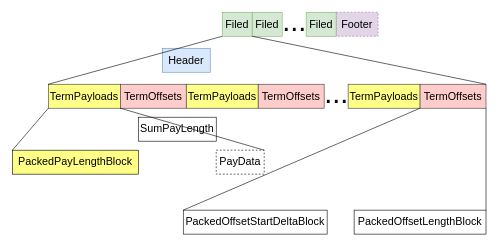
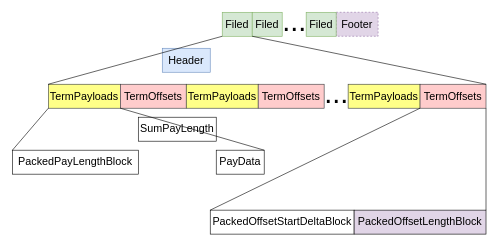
(75, 162) -> (75, 162)
(240, 162) -> (240, 162)
(255, 222) -> (282, 222)
(420, 222) -> (420, 222)
